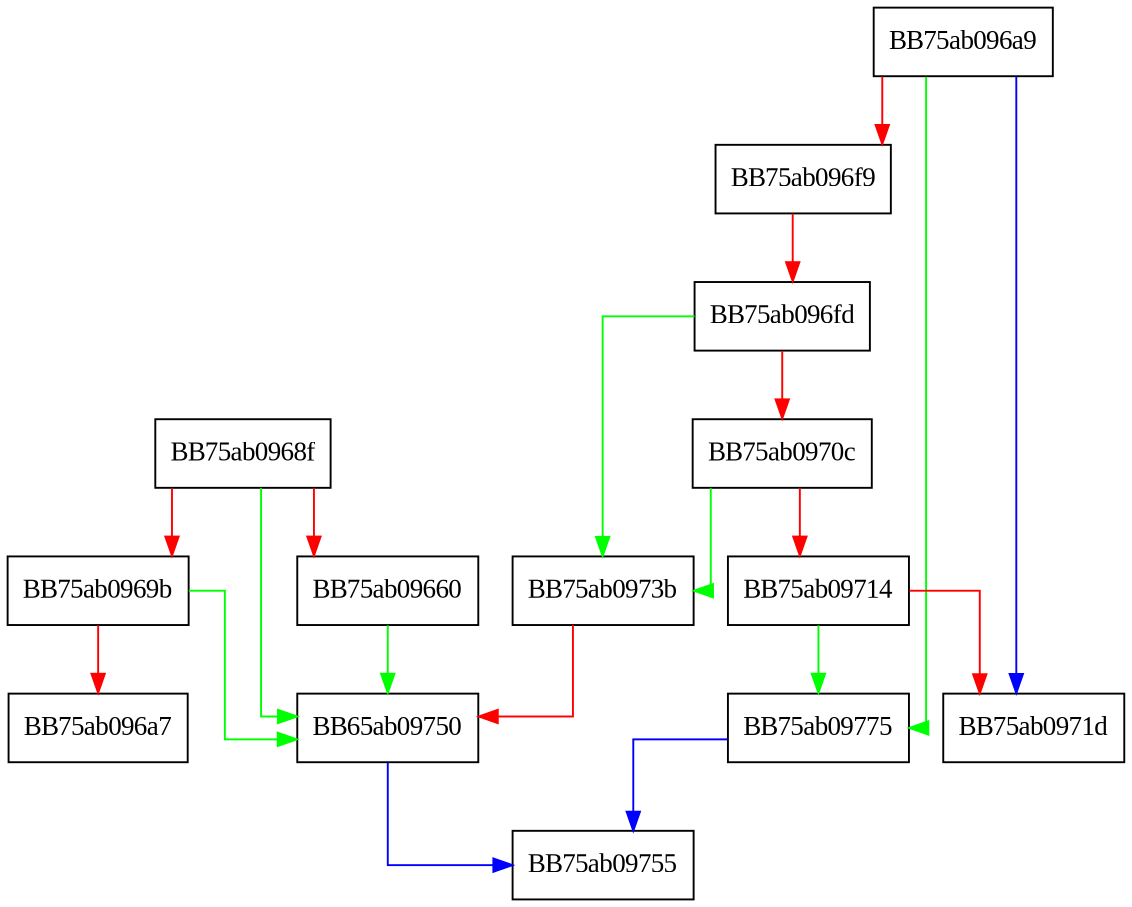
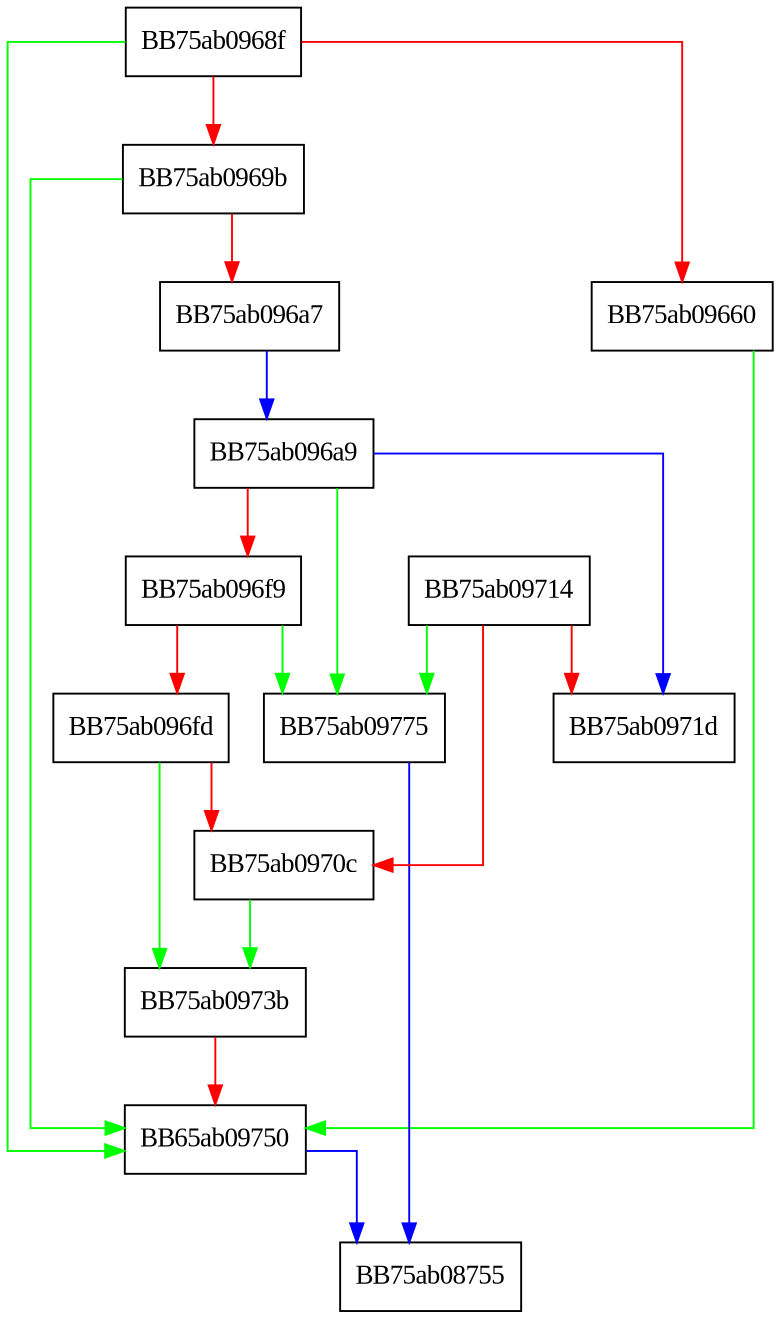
none -> (267, 375)
(800, 512) -> (483, 791)
none -> (282, 650)
(603, 865) -> (431, 1277)
